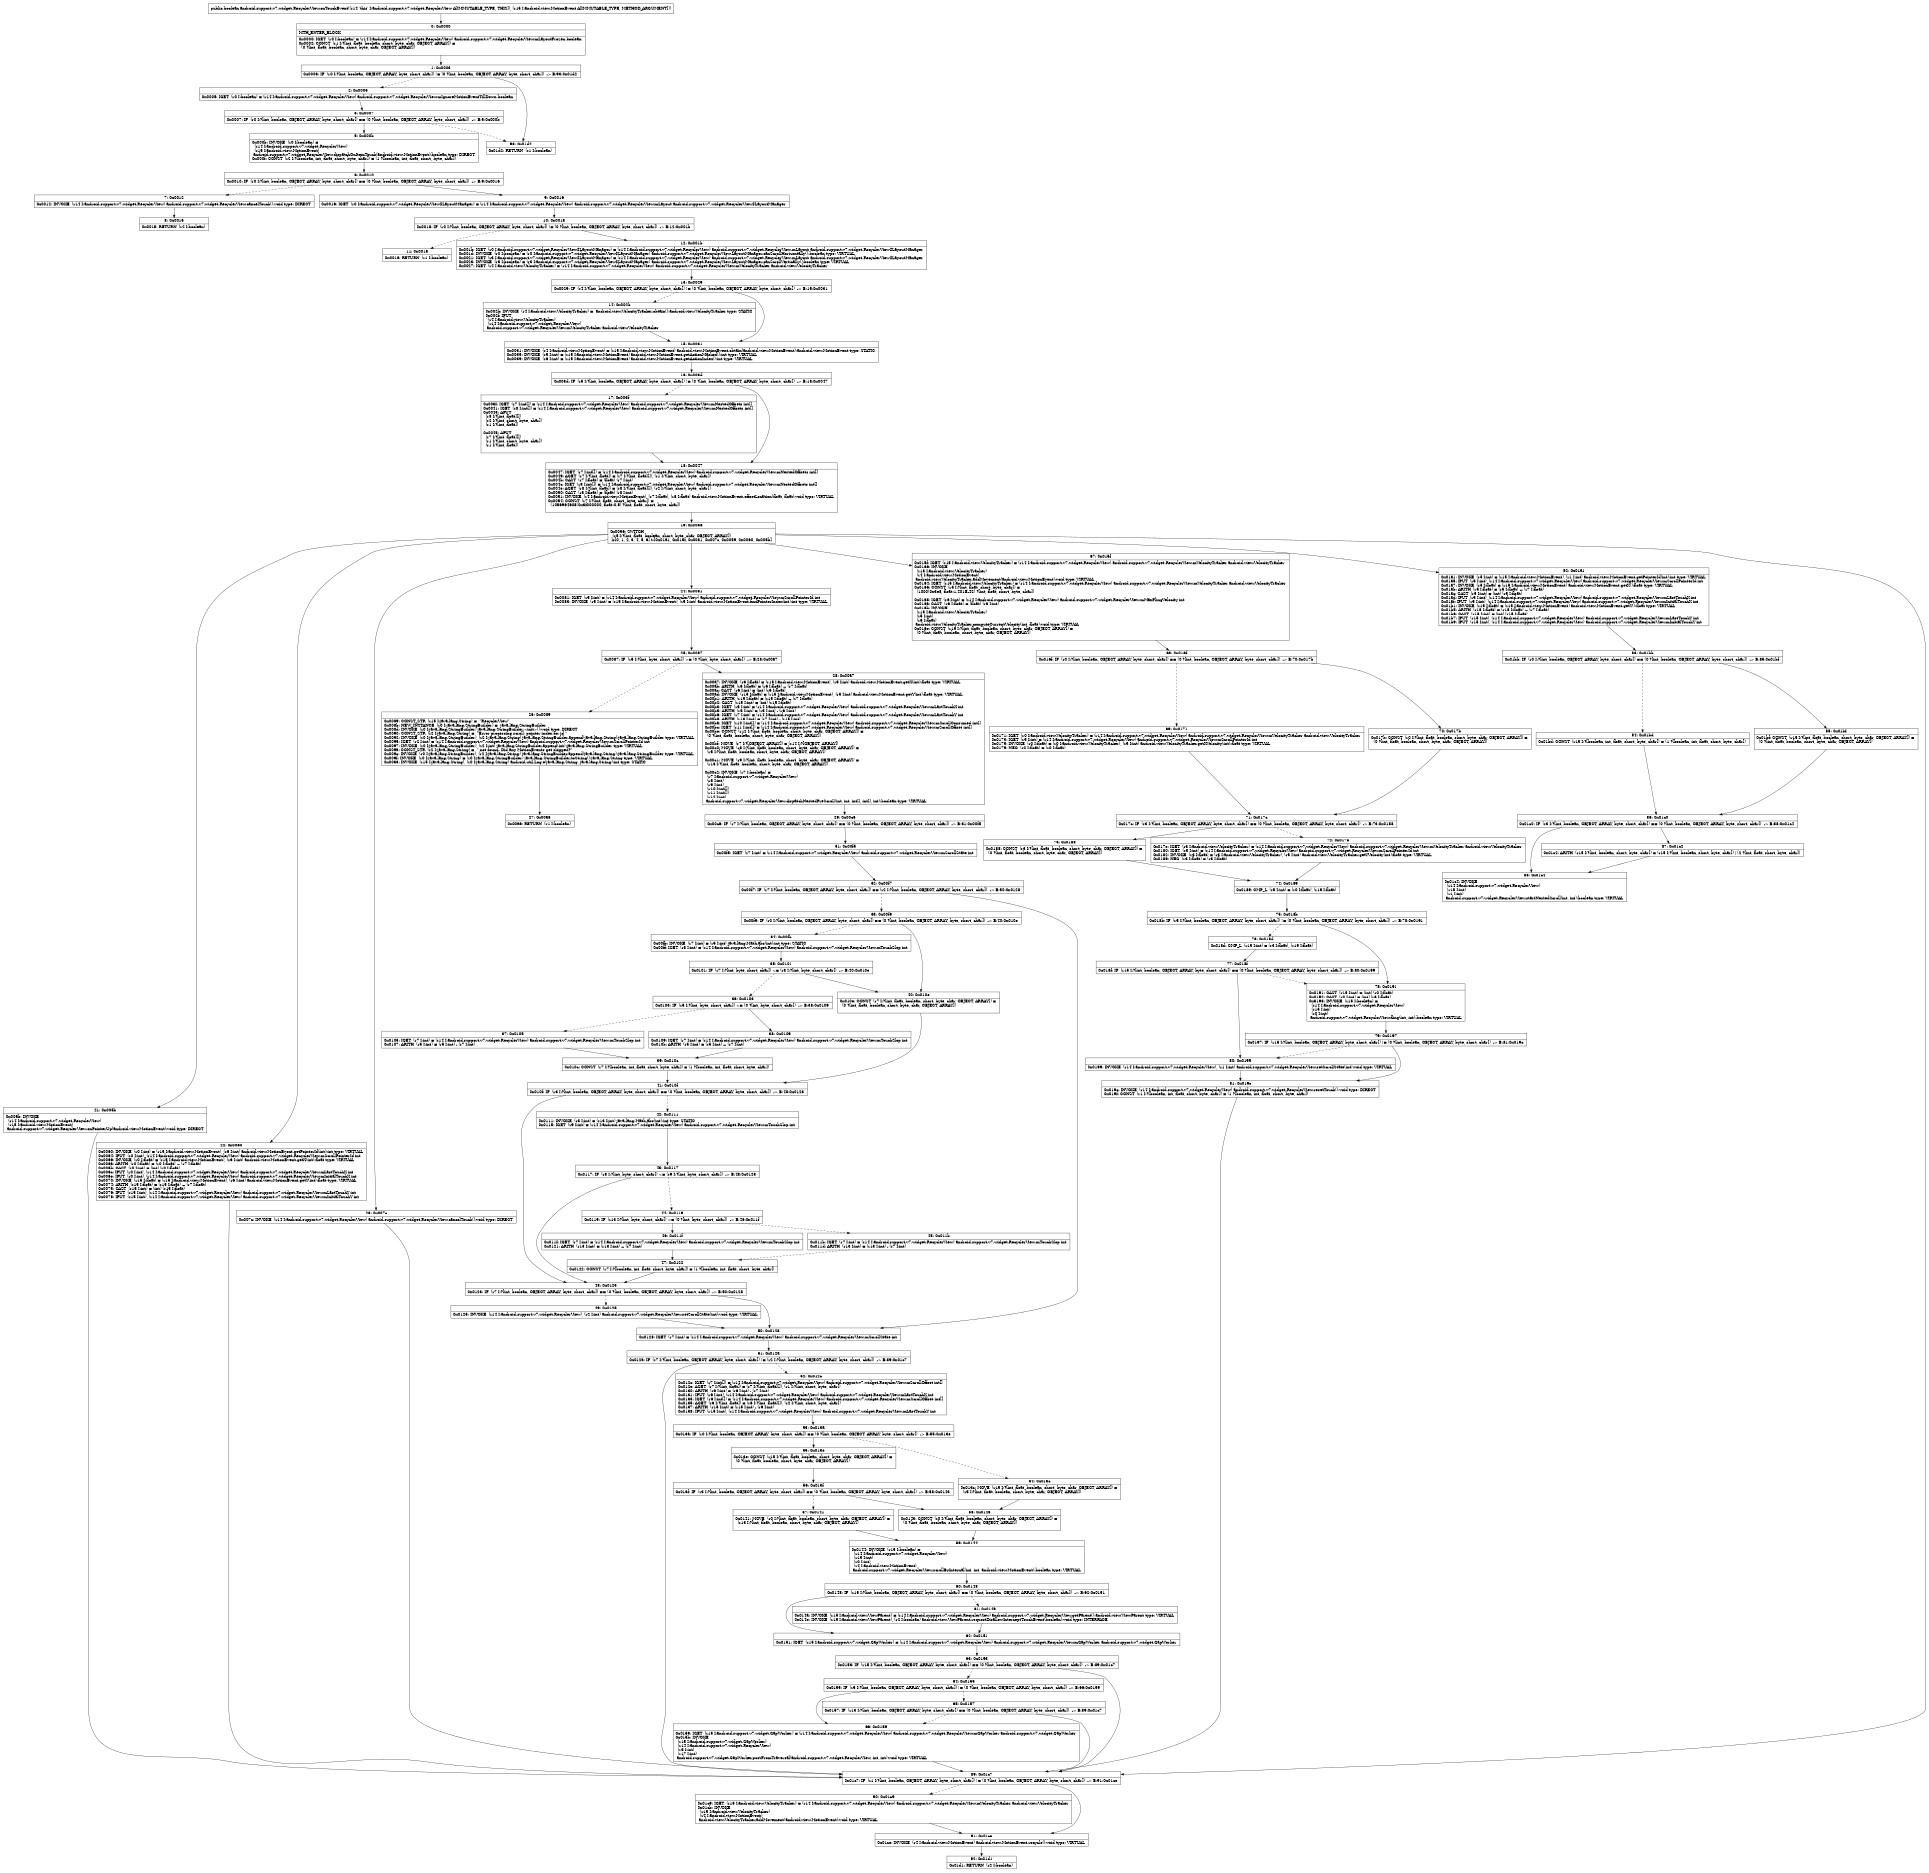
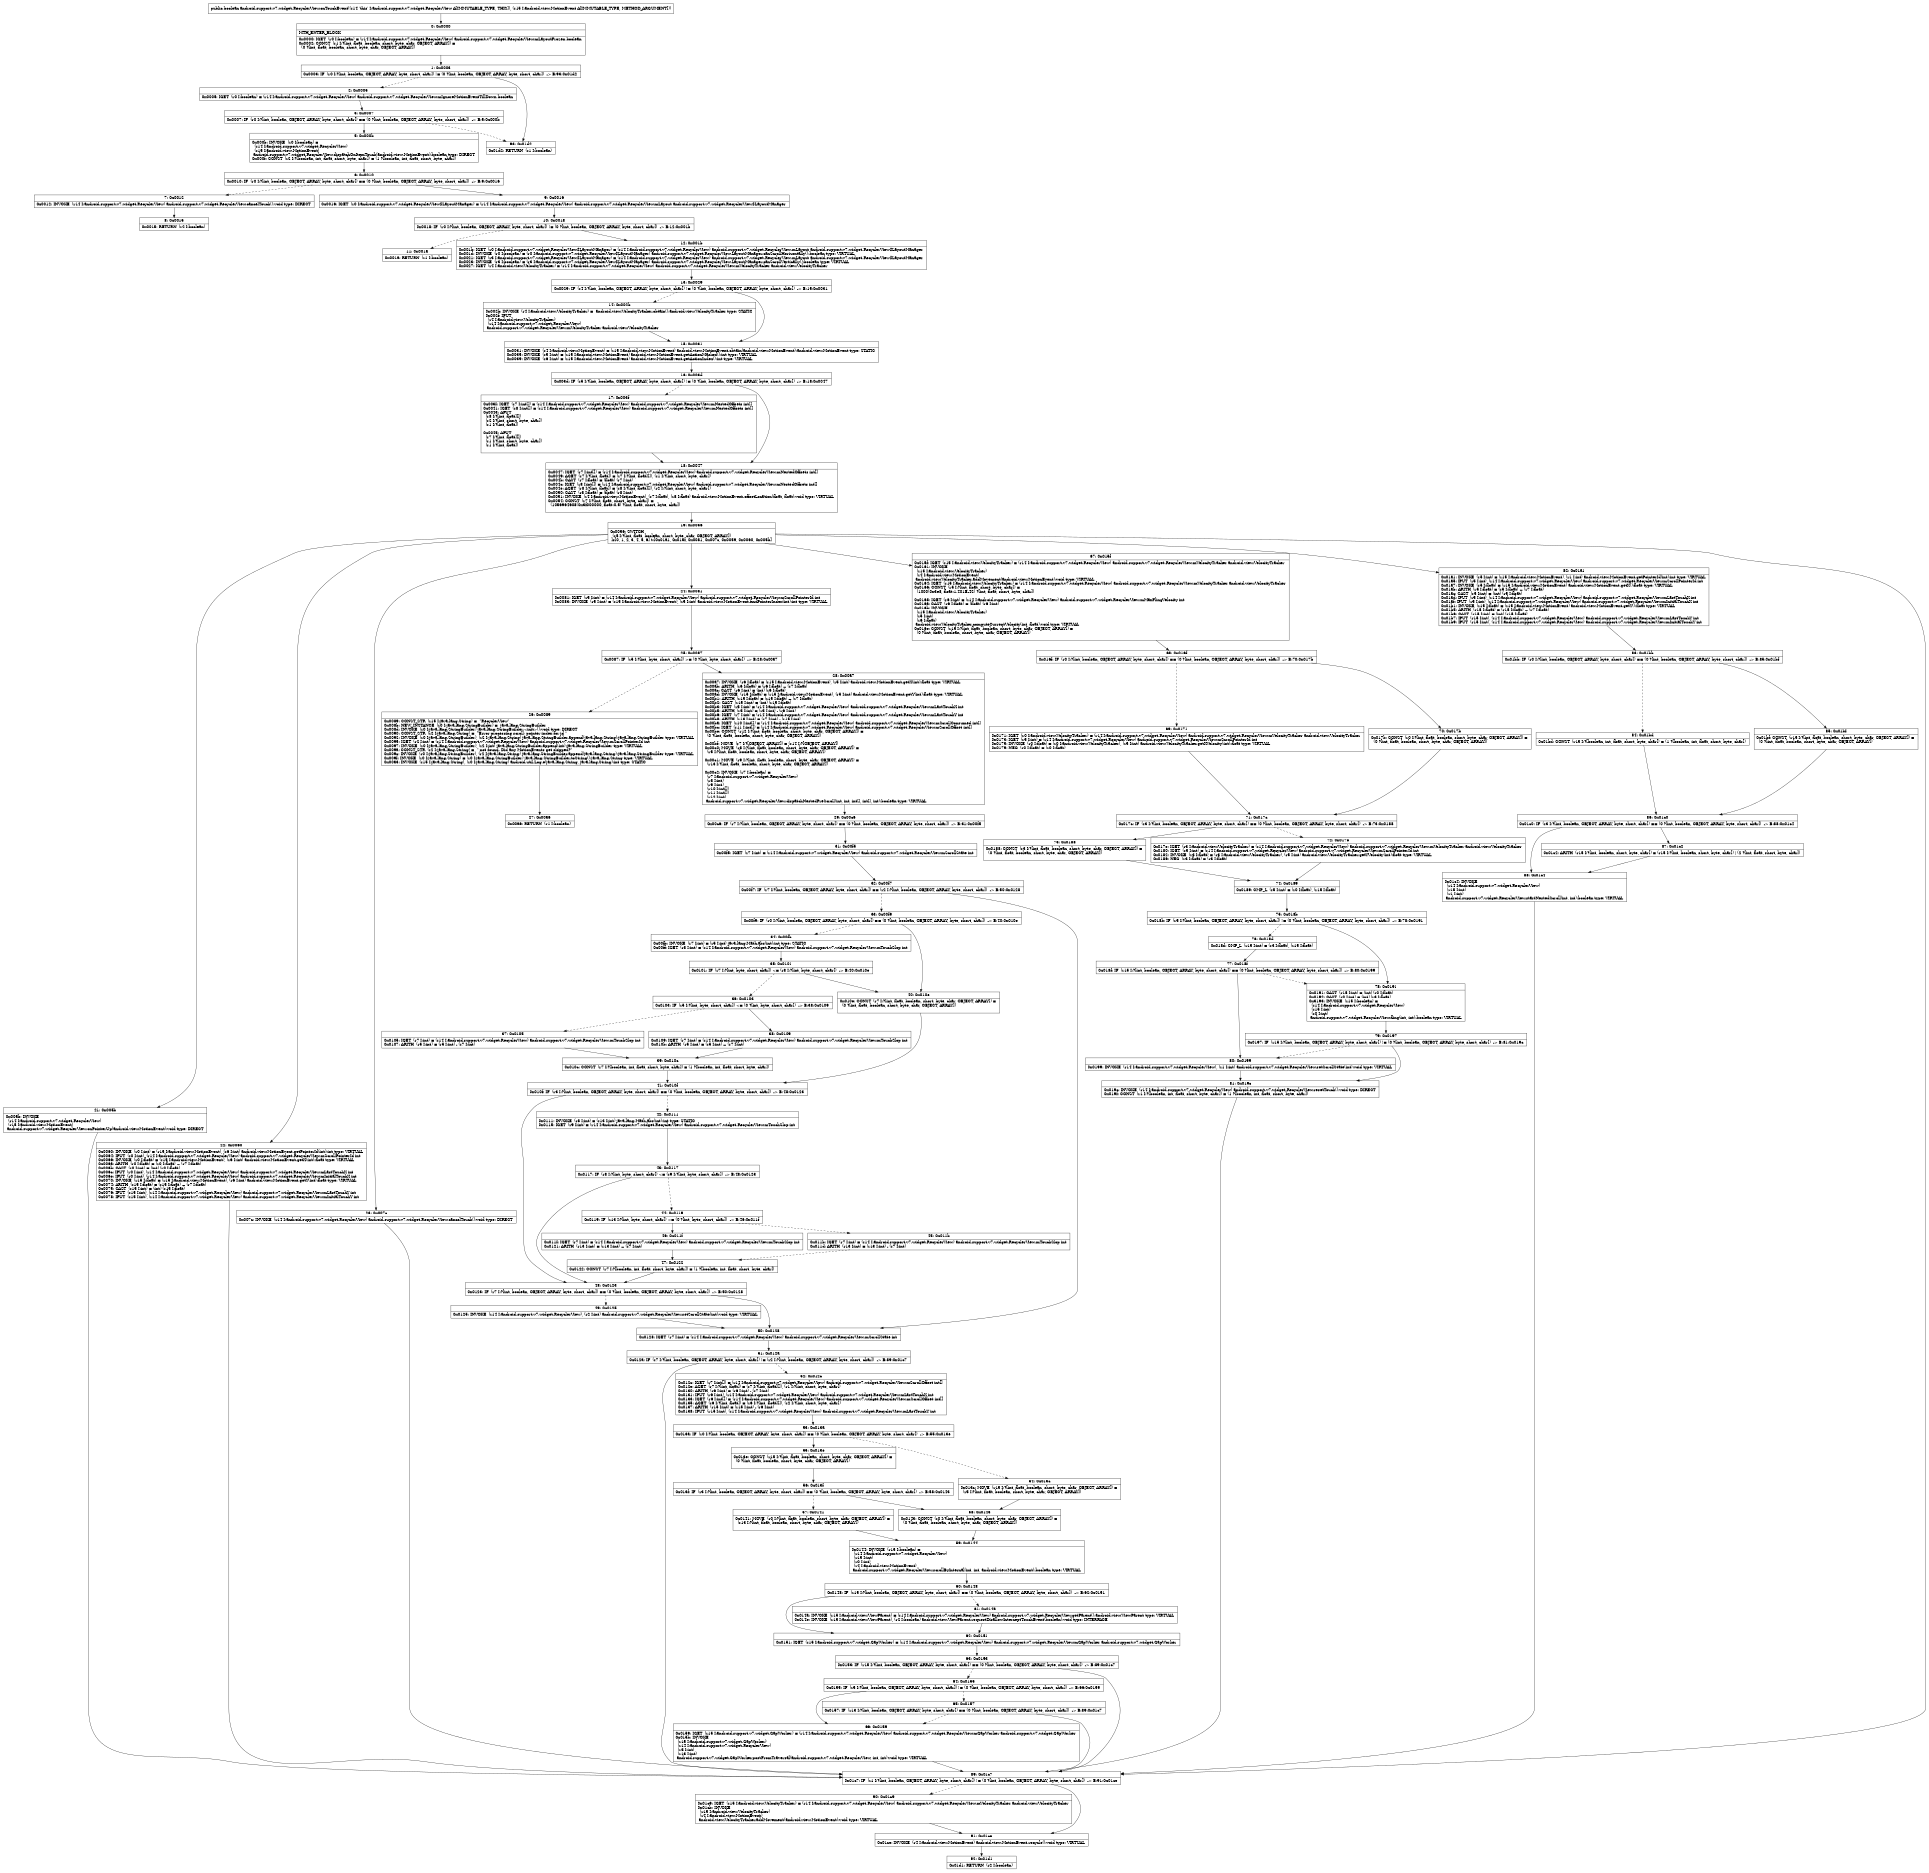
(932, 567) -> (932, 567)
none -> (1535, 1516)
(686, 1754) -> (686, 1754)
